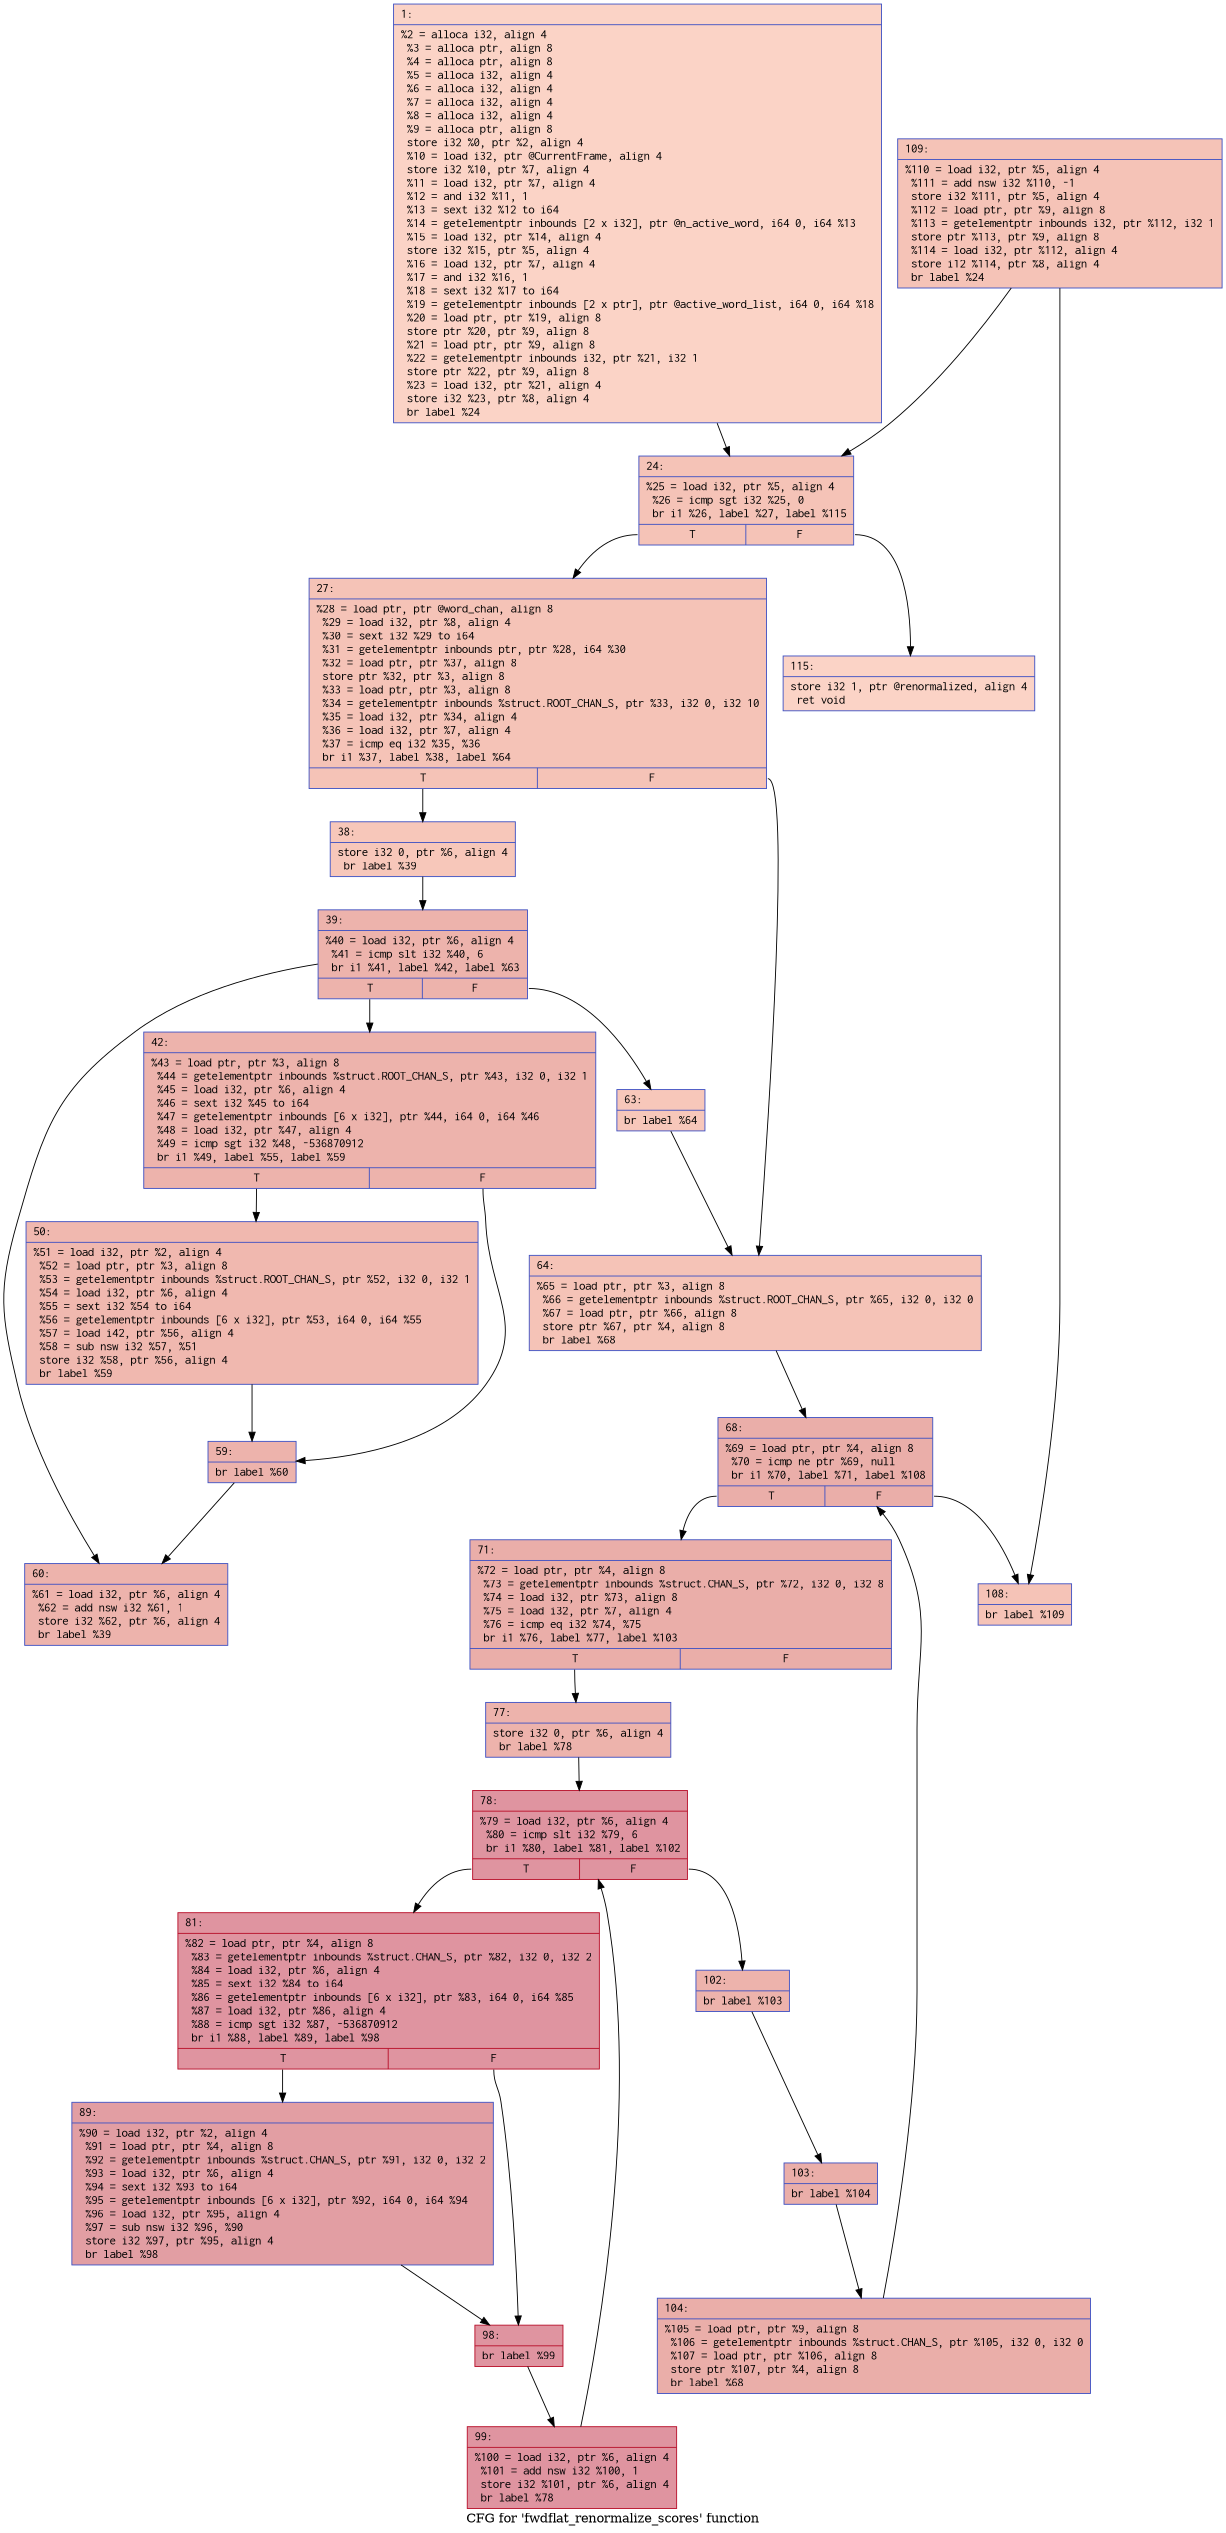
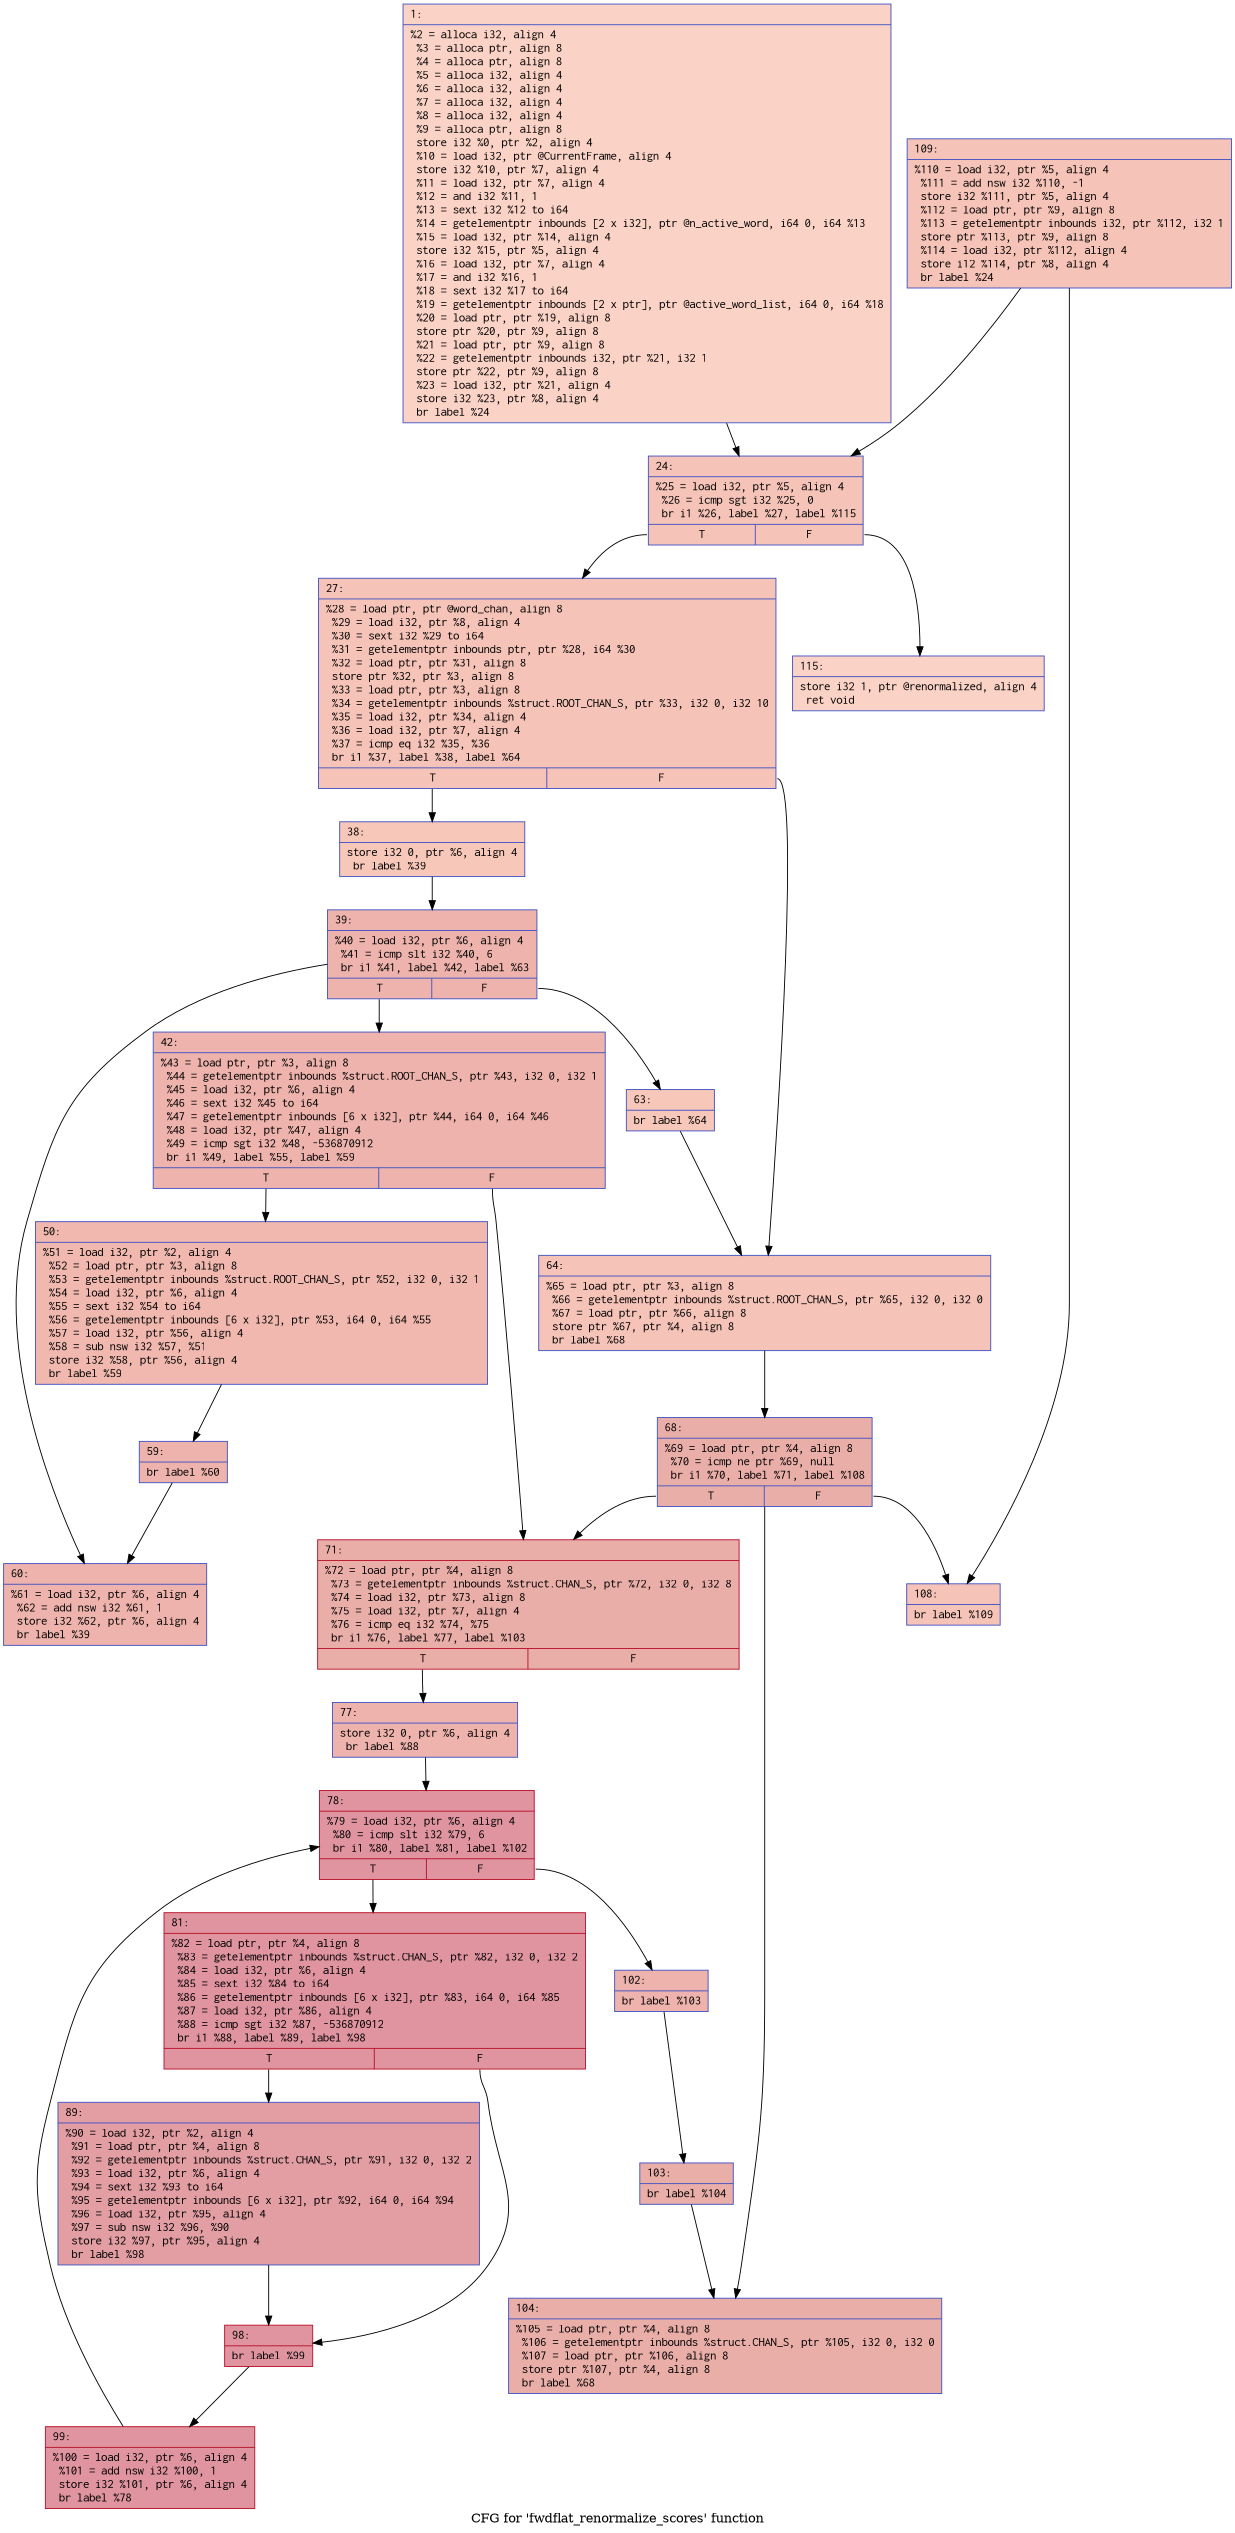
(416, 663) -> (426, 663)
(133, 1333) -> (143, 1333)
(486, 1384) -> (509, 1360)
(681, 1604) -> (528, 1604)
(532, 1746) -> (379, 1746)
(917, 1903) -> (765, 1899)
(762, 2329) -> (613, 2329)
